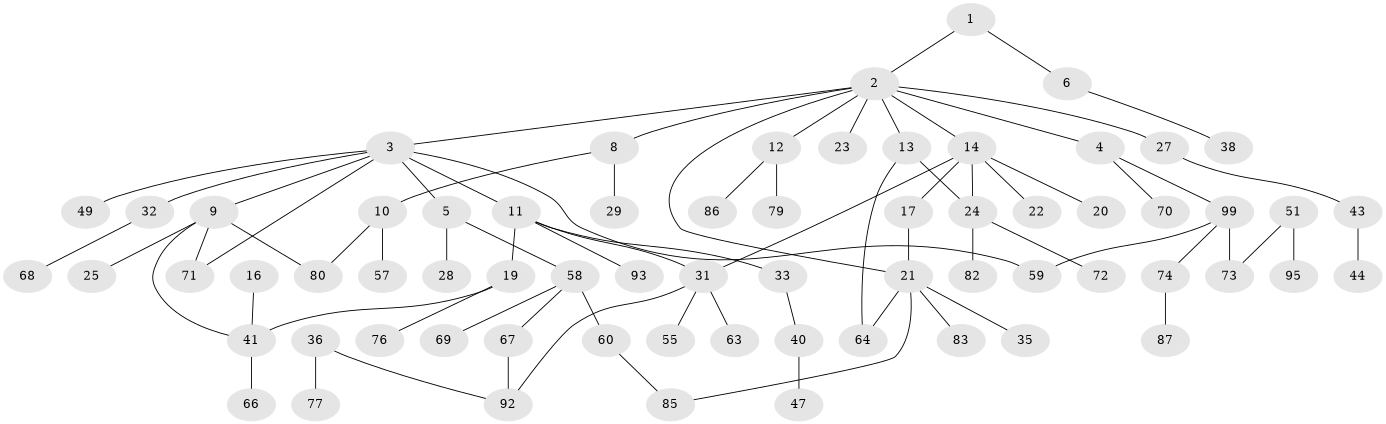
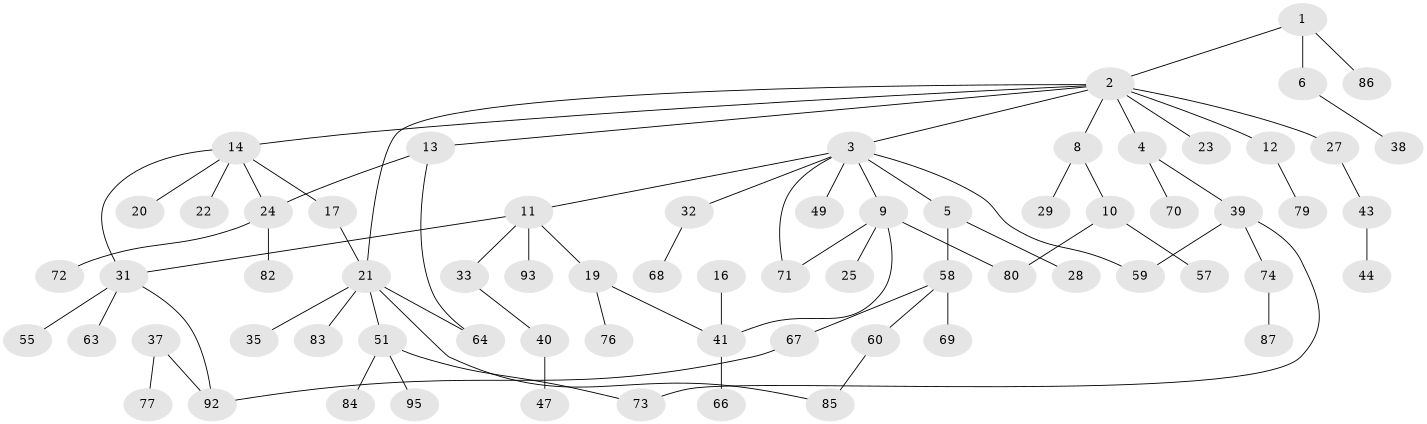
(745, 180) -> (1335, 52)
(1230, 212) -> (1239, 212)
none -> (375, 309)
(316, 341) -> (156, 341)
none -> (350, 405)
